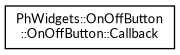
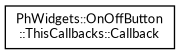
(90, 27) -> (90, 27)
